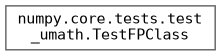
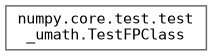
(111, 28) -> (106, 28)
